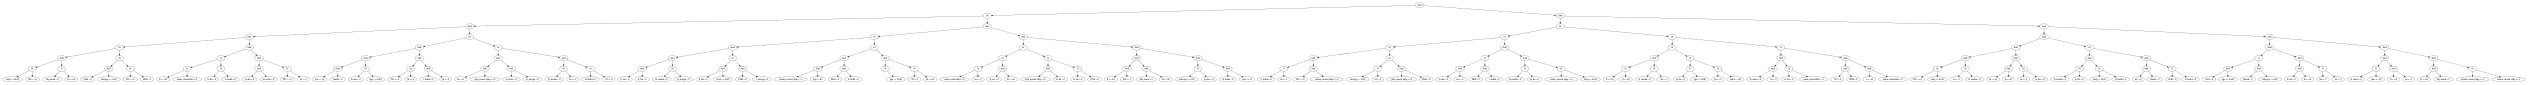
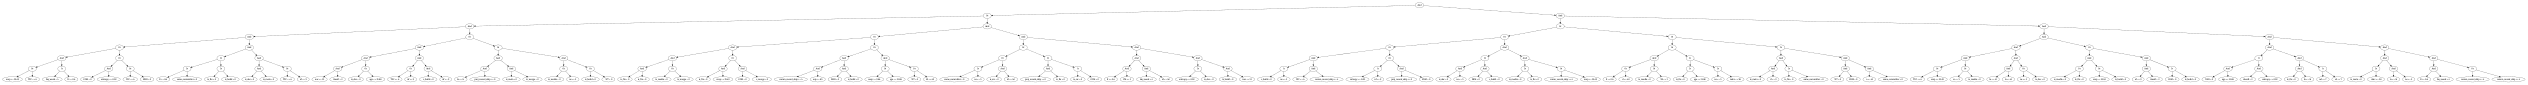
none -> (874, 79)
